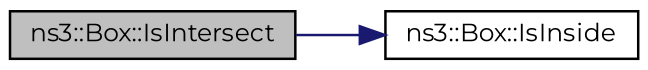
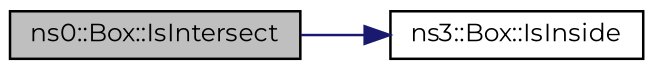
(153, 35) -> (155, 35)
